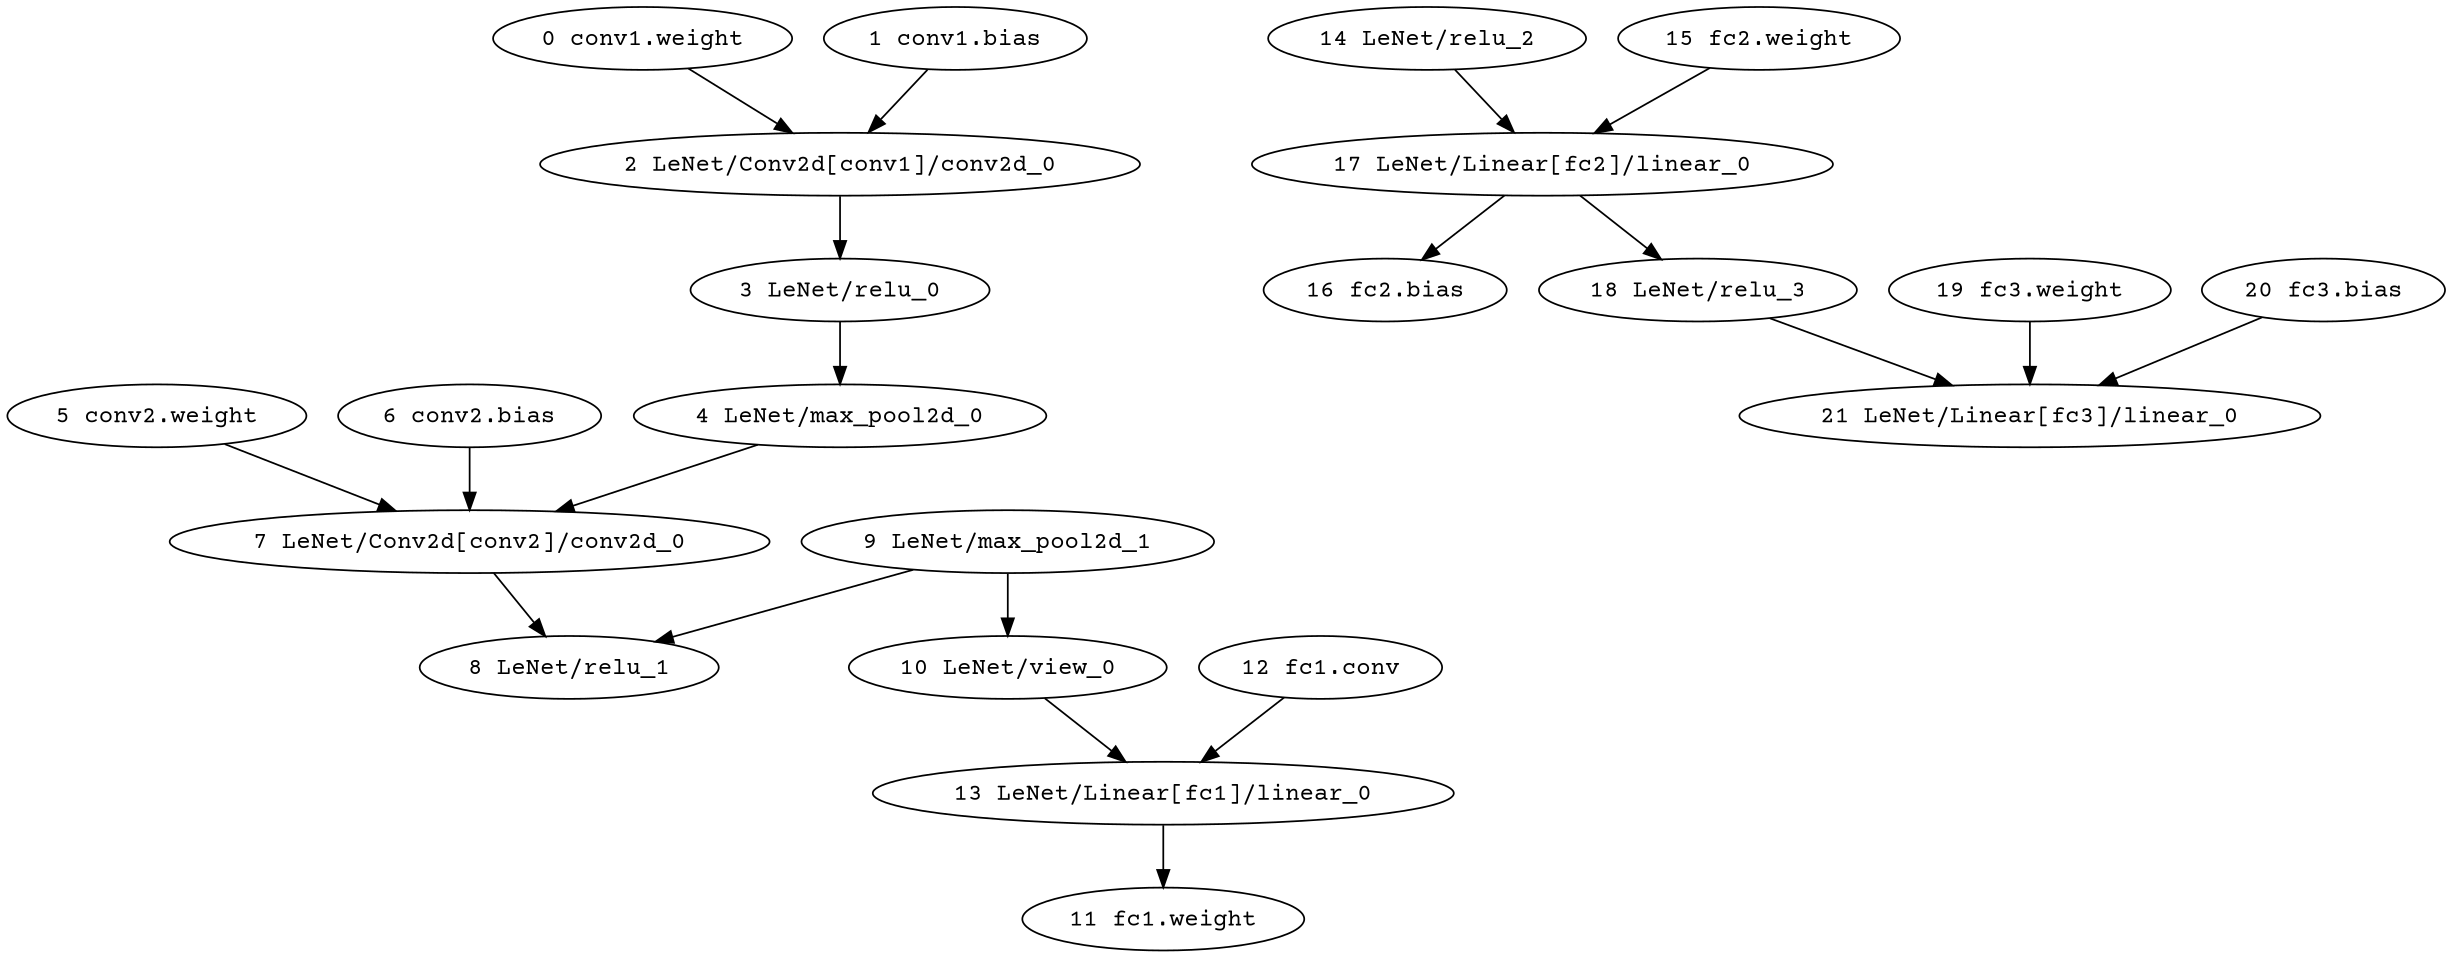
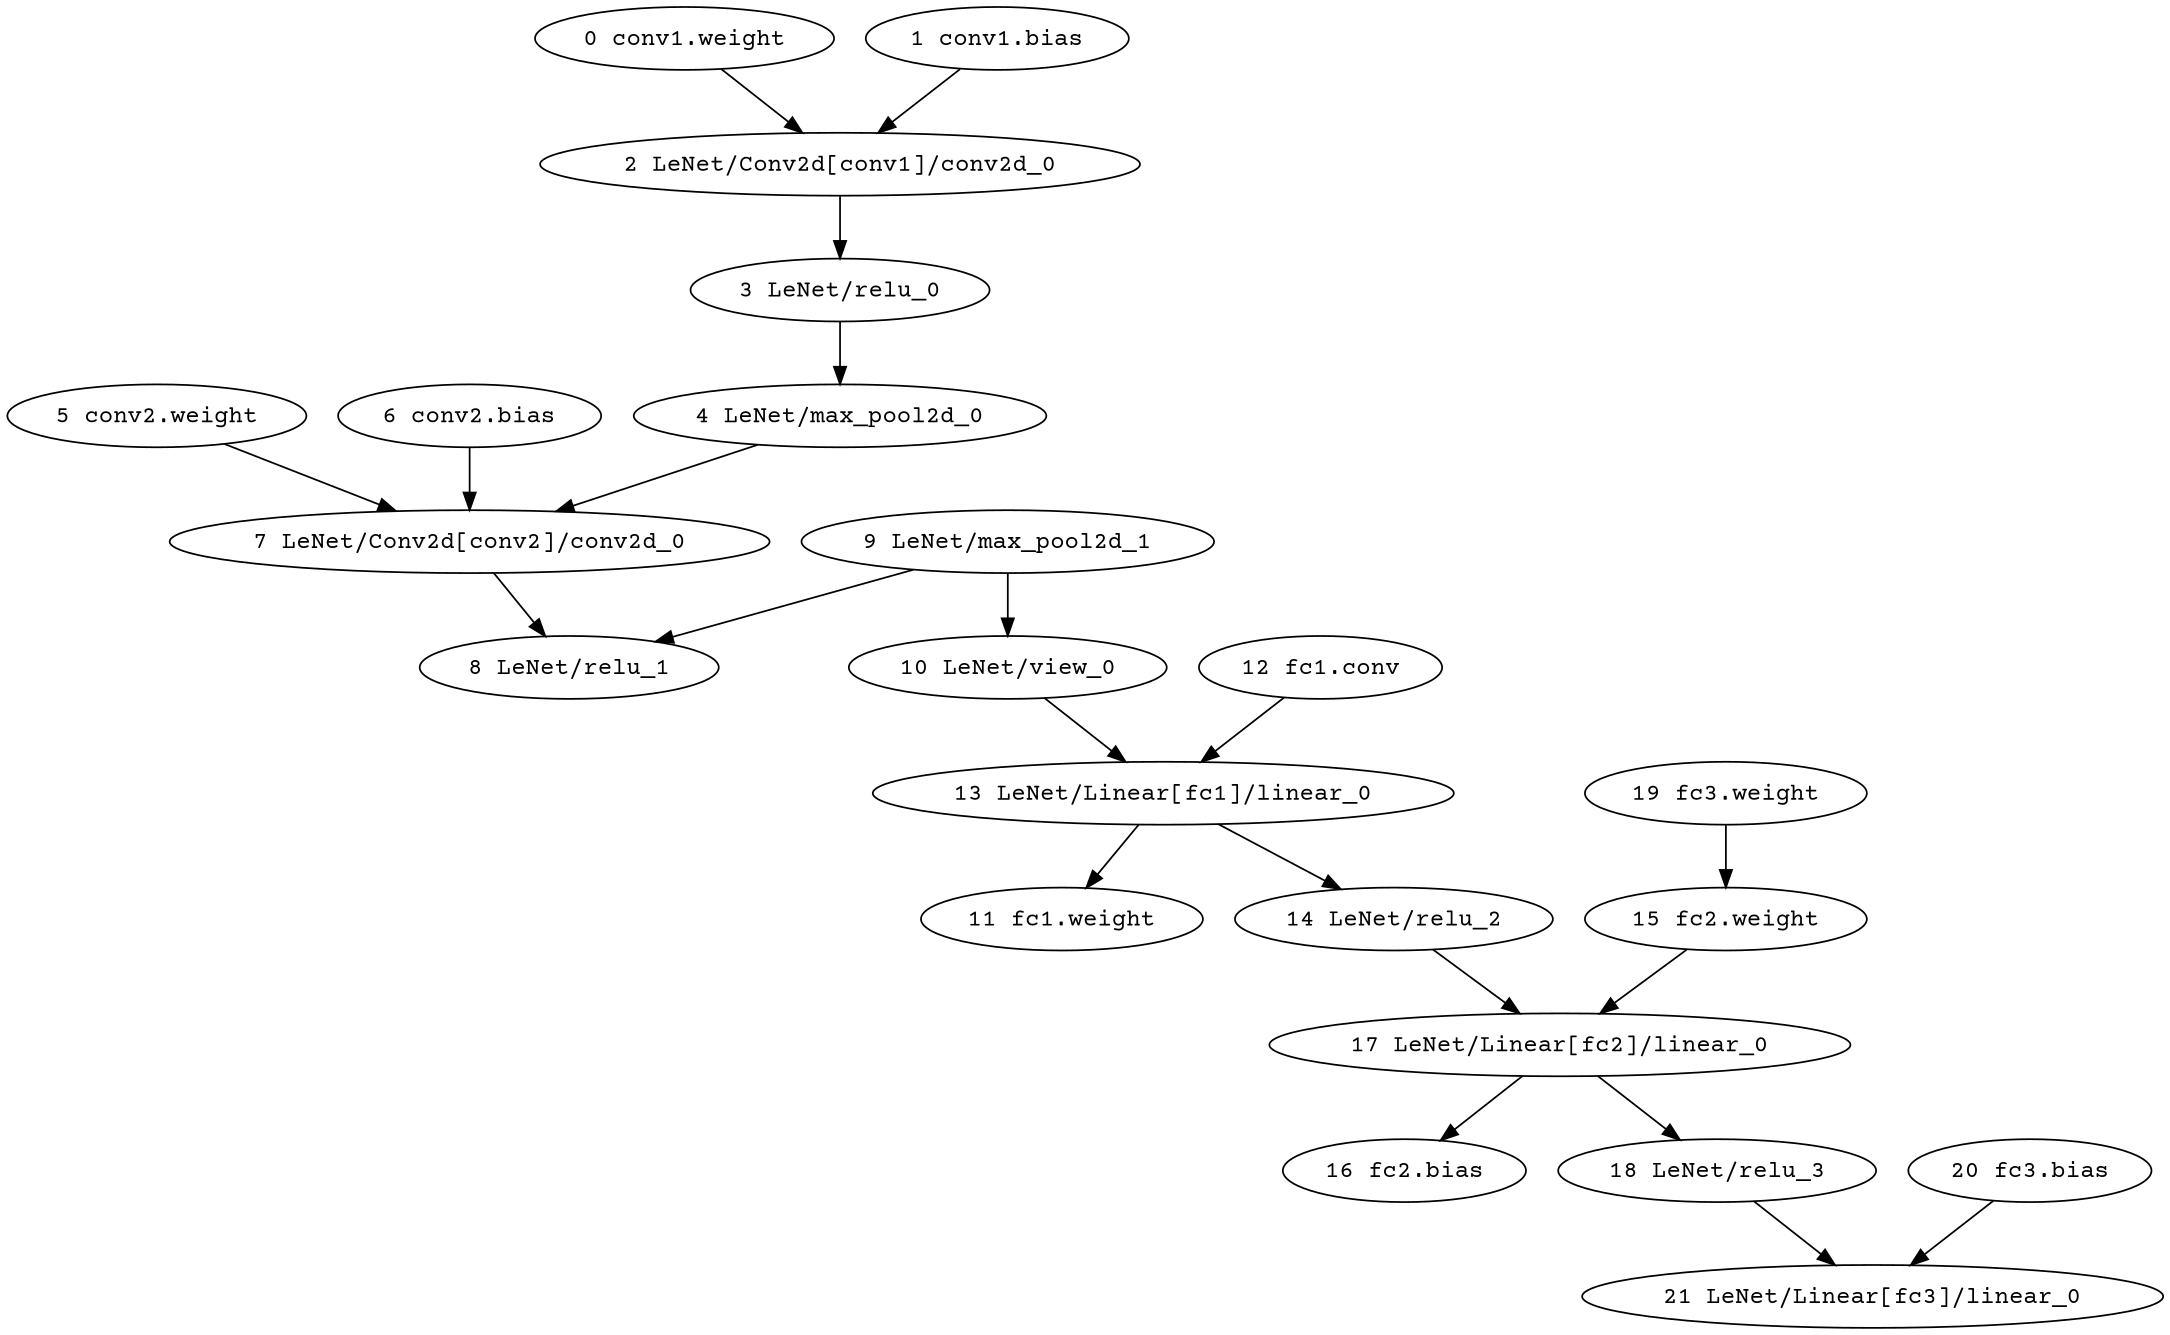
(2030, 344) -> (1726, 848)
none -> (1272, 853)
